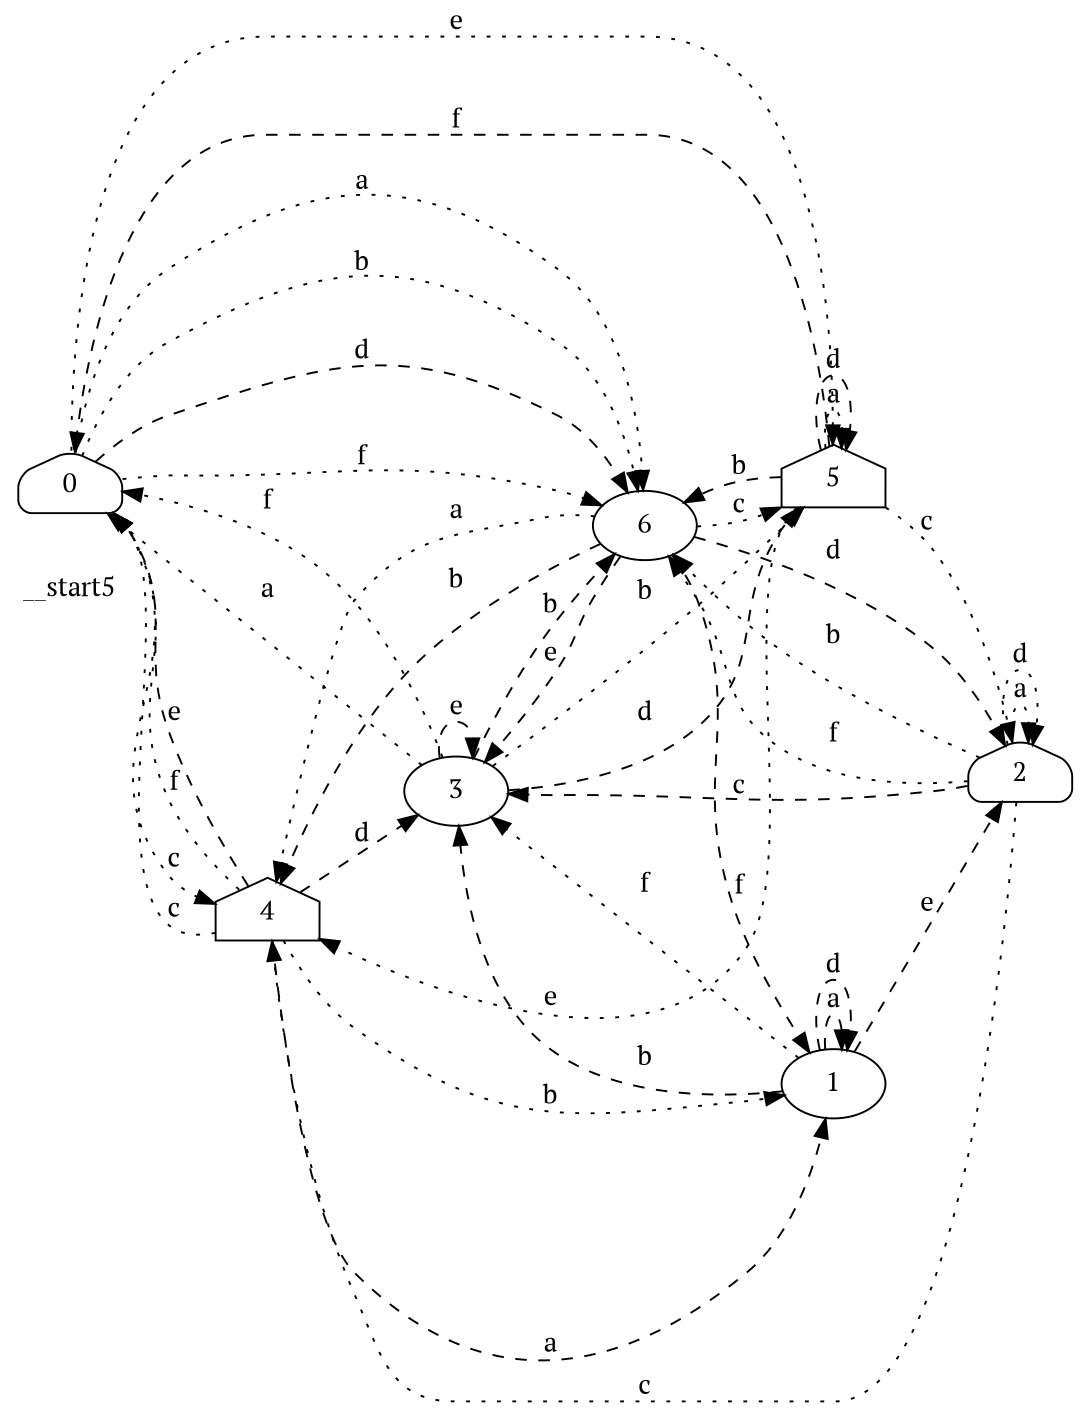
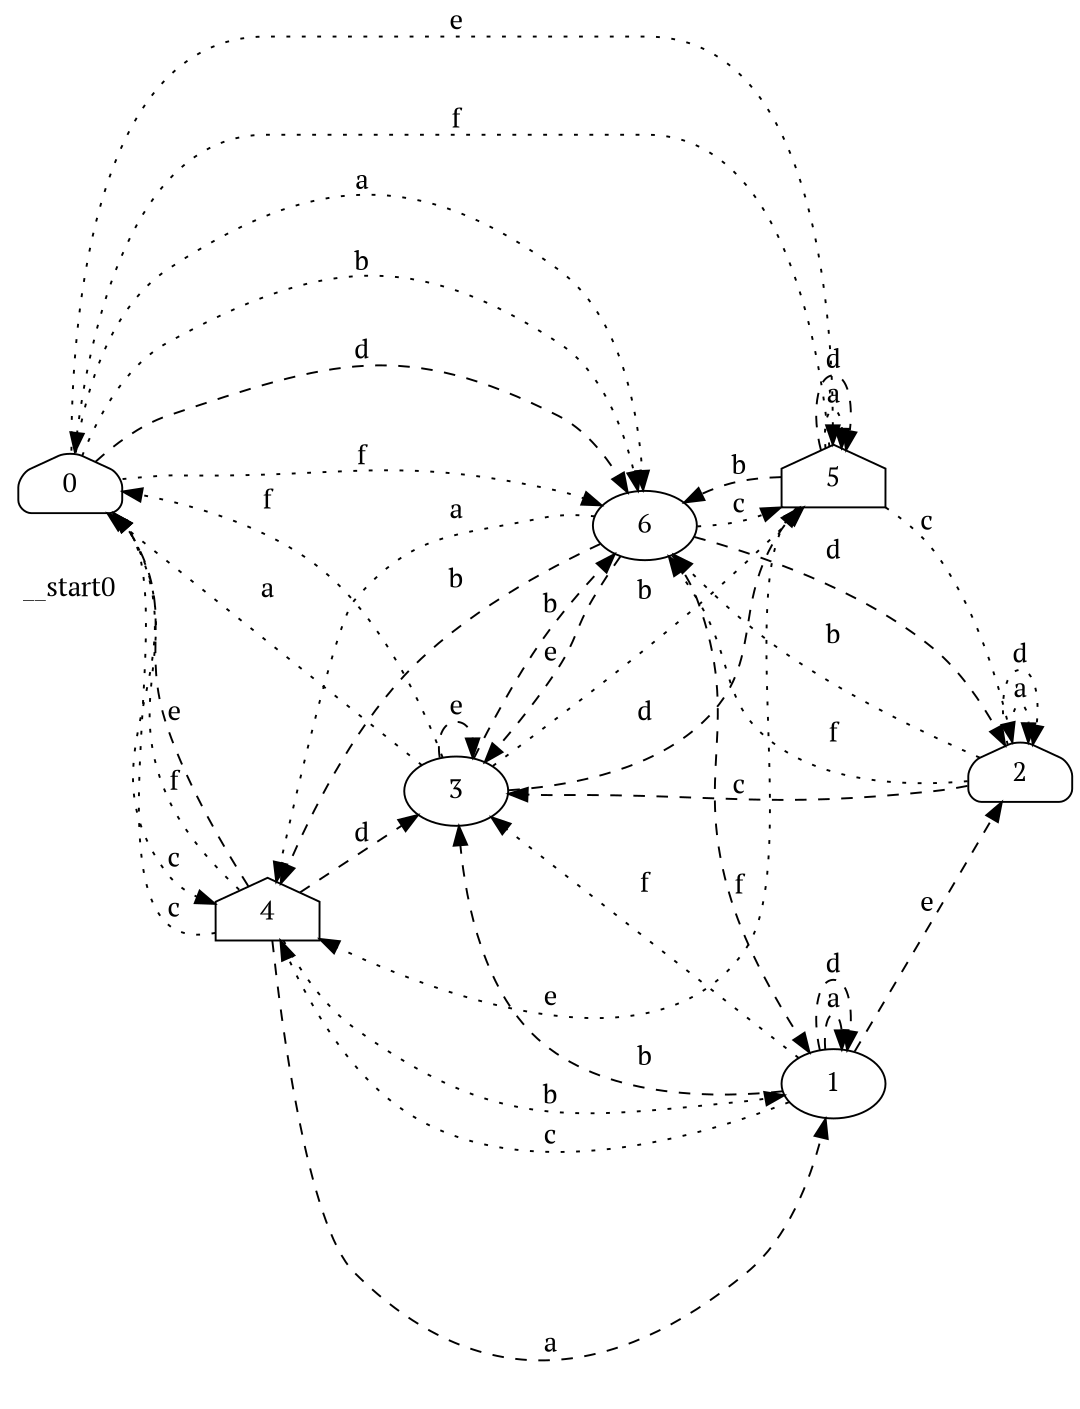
(461, 135) -> (461, 135)
(70, 589) -> (70, 589)
(718, 1401) -> (500, 1147)
